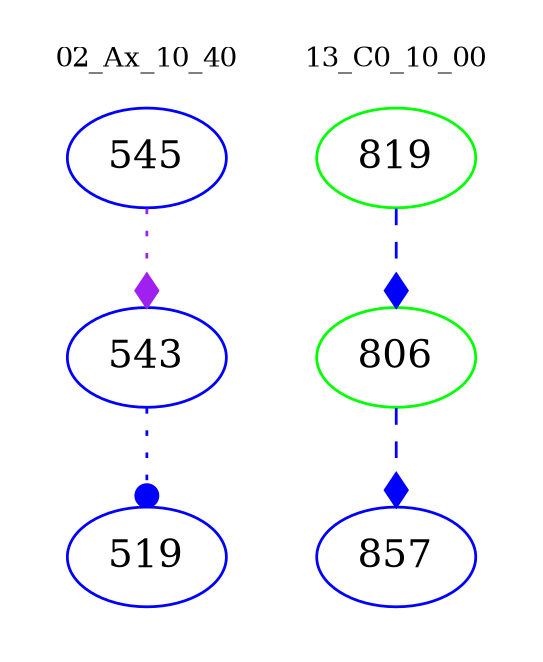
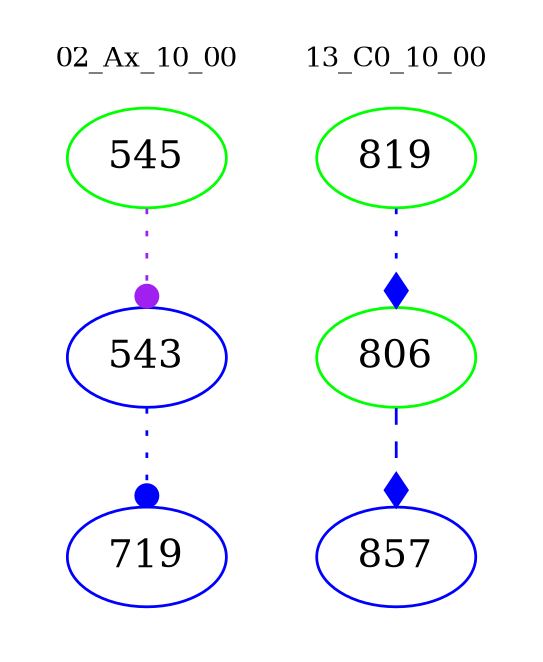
(147, 60) -> (147, 60)
(147, 158) -> (147, 158)
(396, 241) -> (396, 241)
(147, 247) -> (147, 247)
(147, 557) -> (147, 557)
